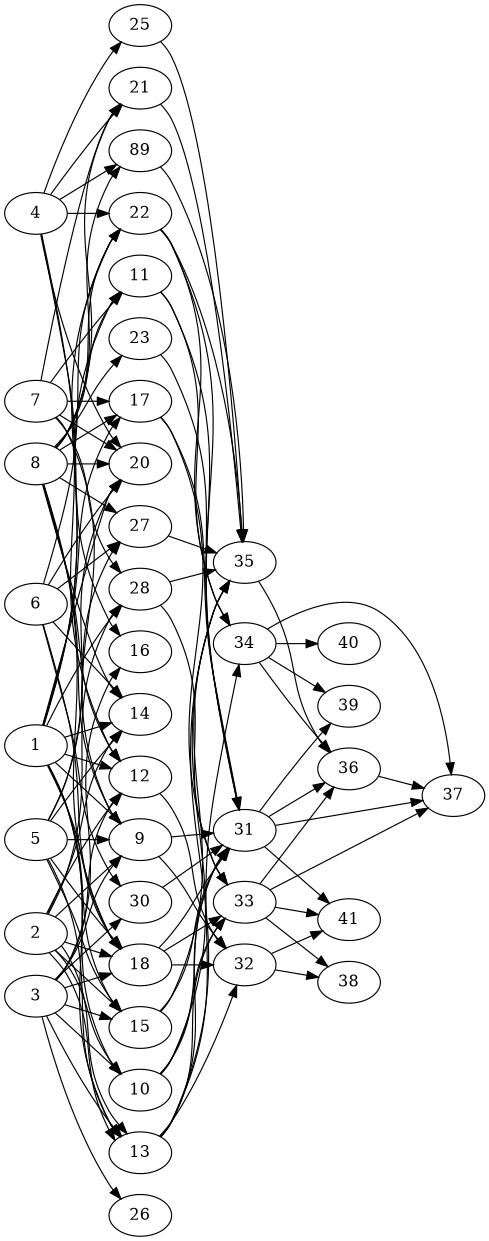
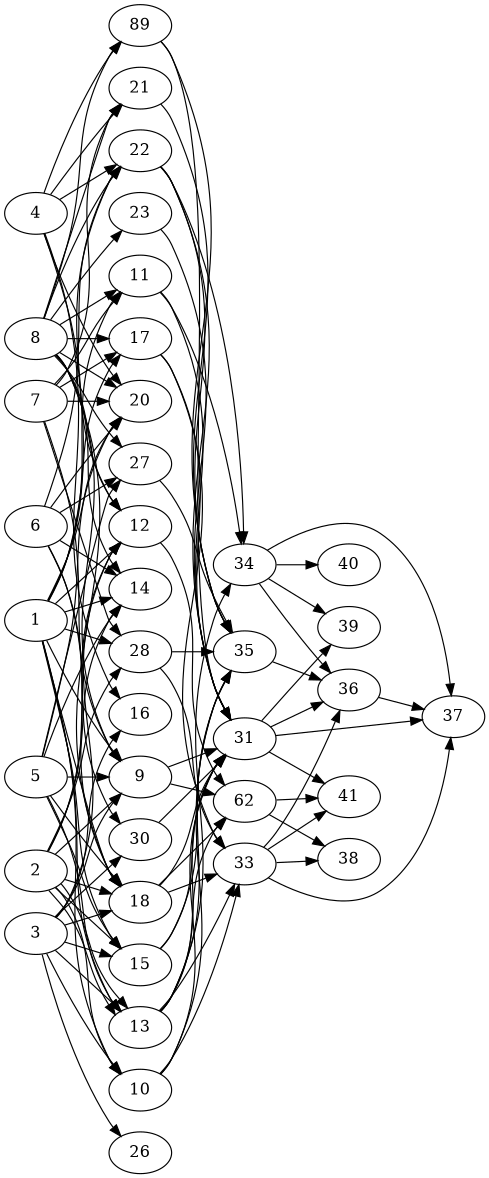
(140, 26) -> none
none -> (199, 374)
(245, 965) -> (245, 801)
